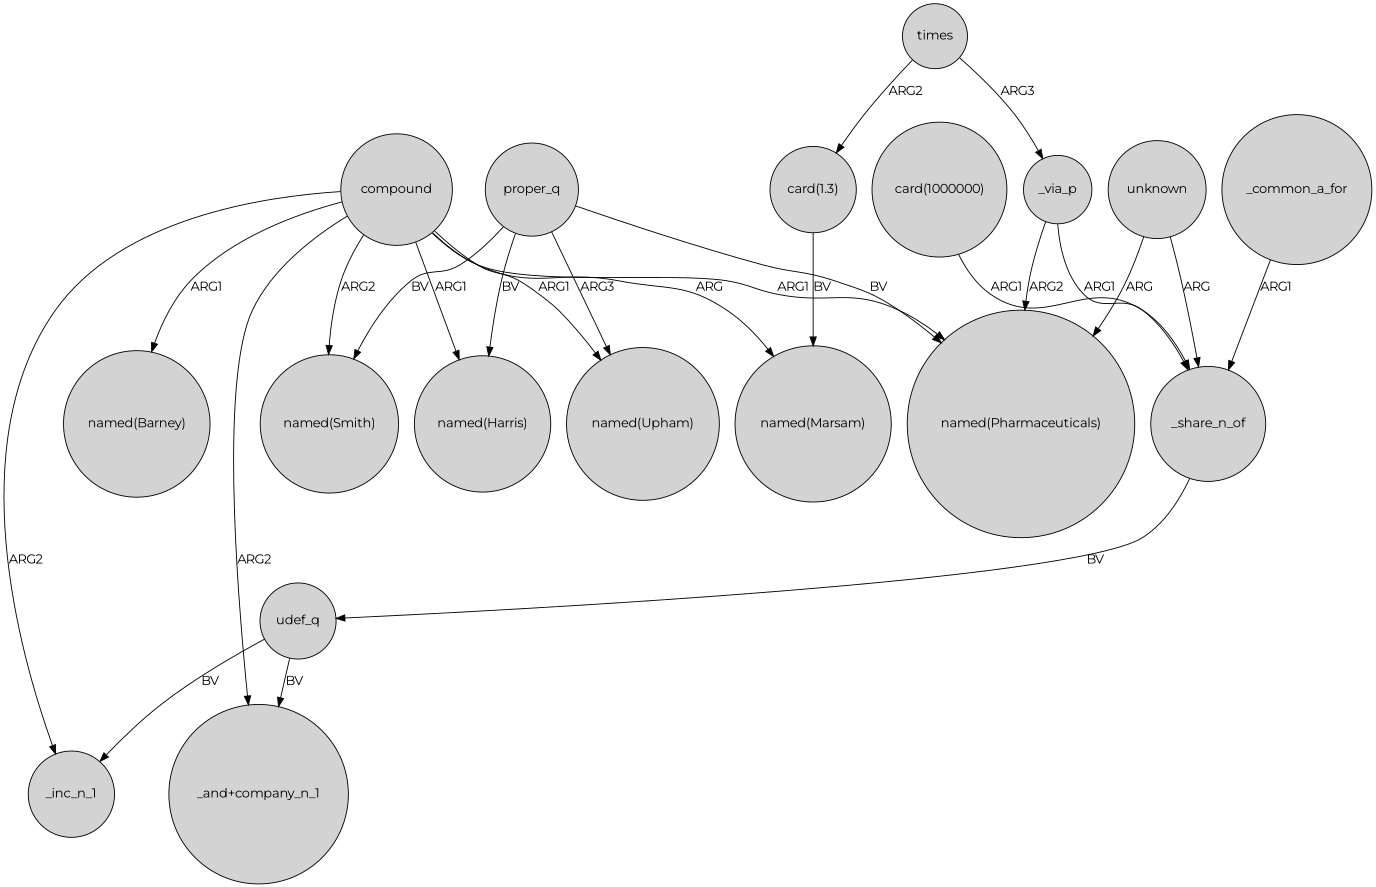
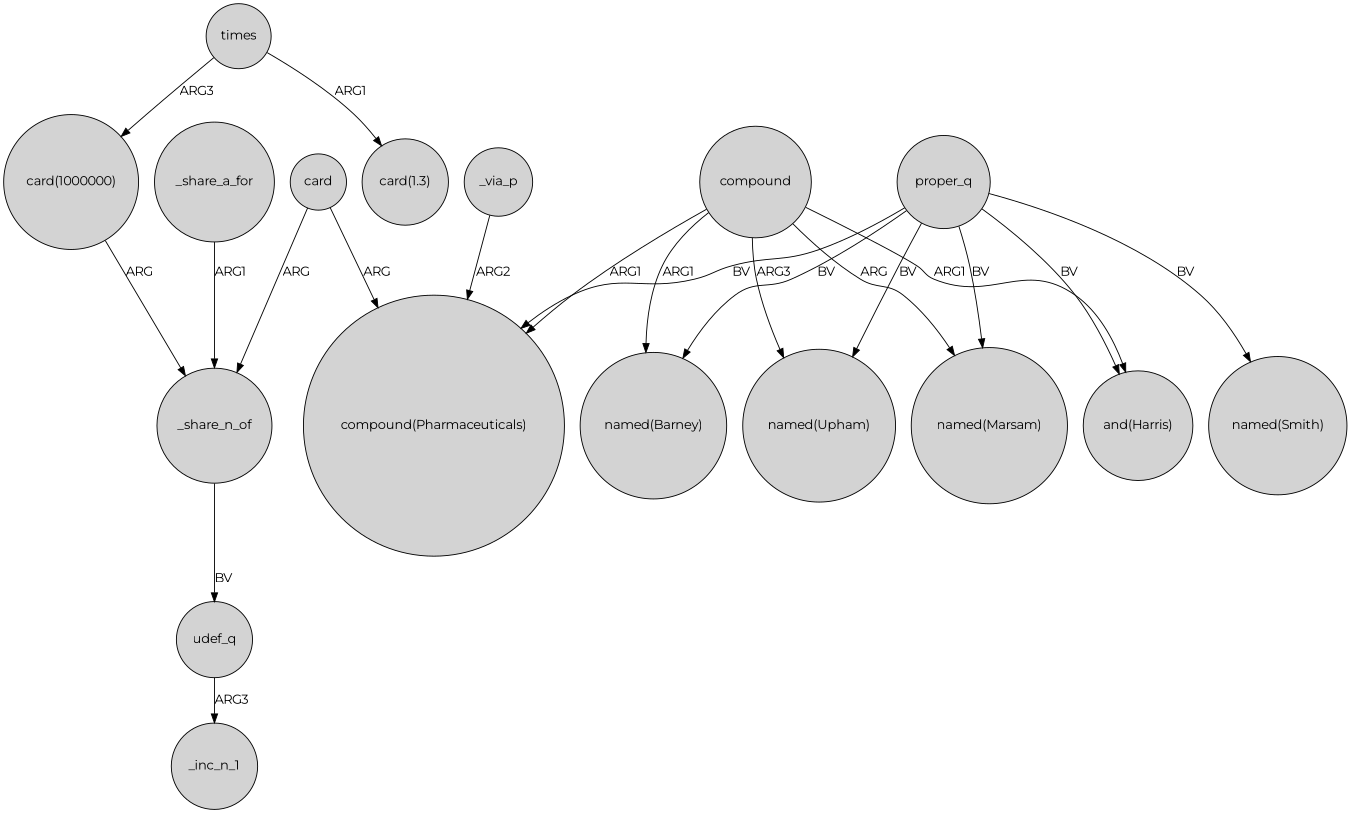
(906, 92) -> (351, 92)
(1003, 101) -> (171, 94)
(1157, 190) -> (318, 182)
(1297, 190) -> (214, 182)
none -> (792, 279)
(813, 285) -> (972, 279)
(339, 288) -> none
(554, 288) -> (774, 272)
(598, 288) -> (908, 272)
(1007, 288) -> (140, 272)
(1103, 303) -> none
(25, 369) -> none
(483, 424) -> (1138, 426)
(1021, 424) -> (434, 426)
(210, 682) -> (232, 700)
(259, 794) -> none
